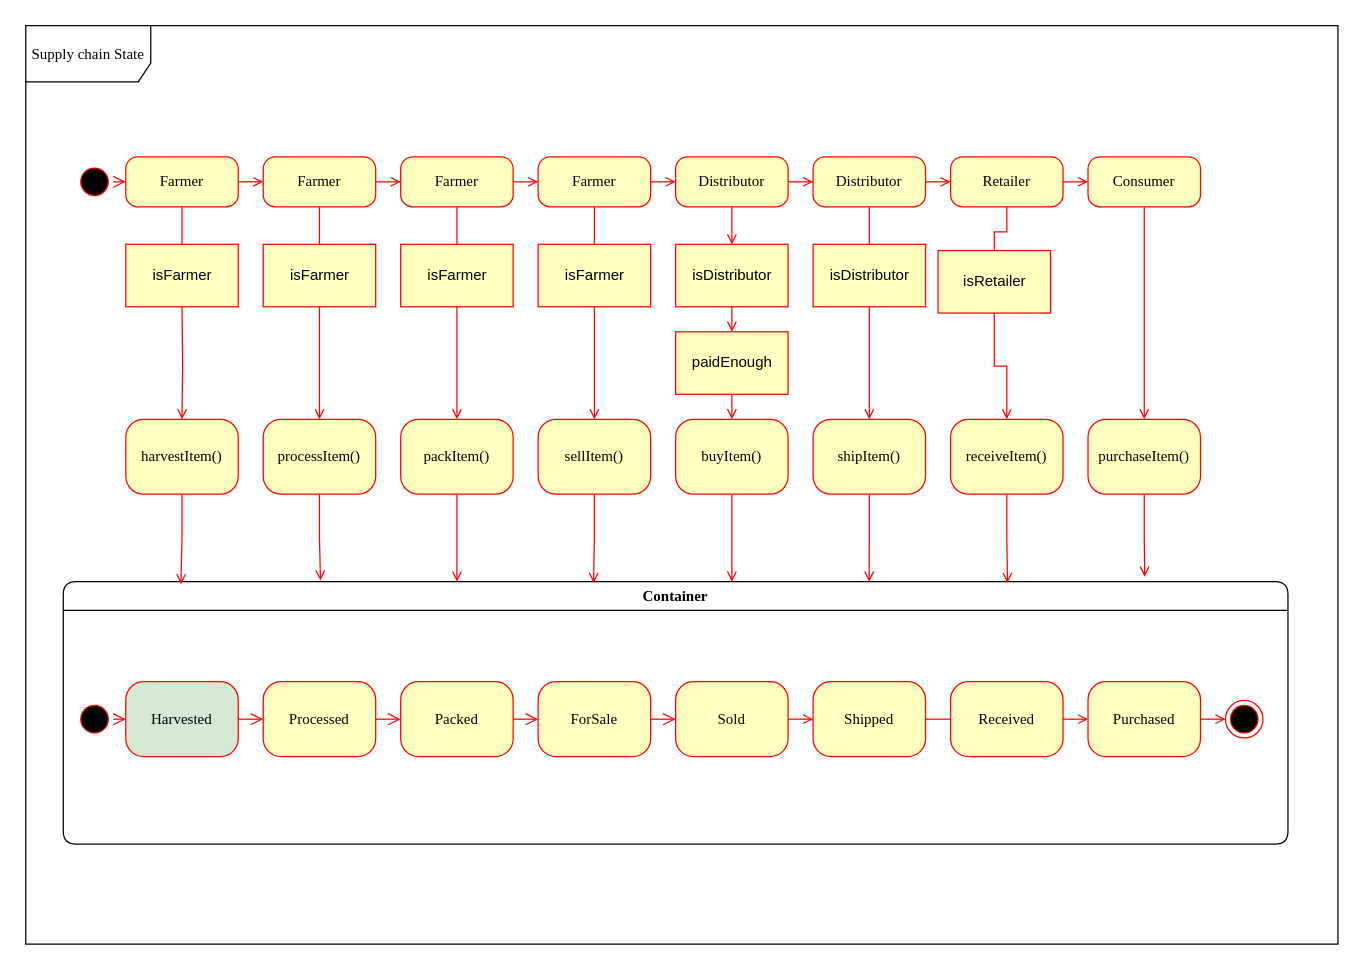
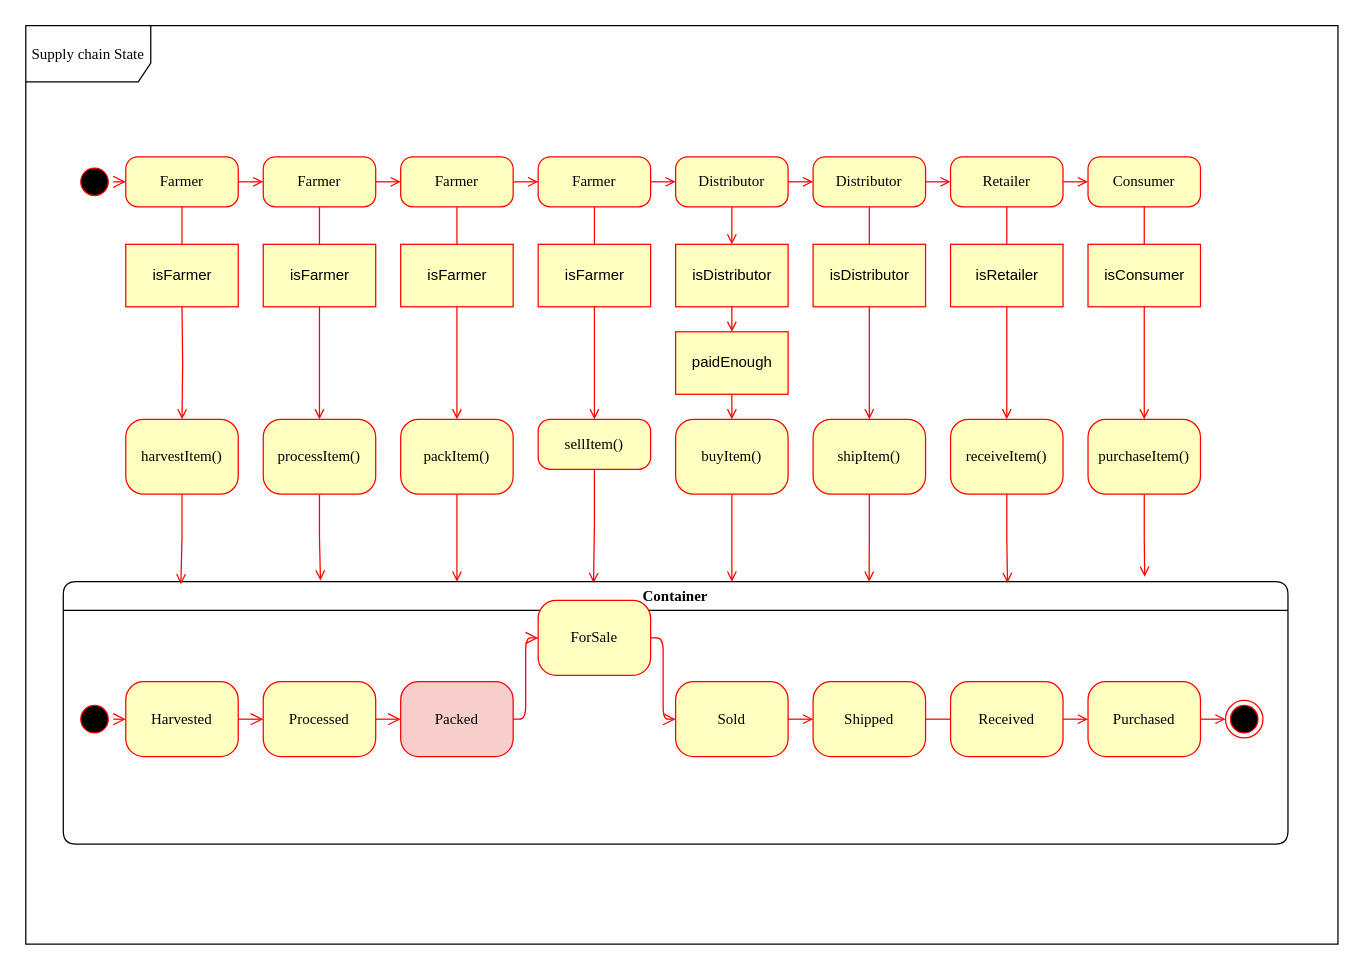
none -> (1144, 276)
(994, 282) -> (1007, 276)
(594, 457) -> (594, 444)
(182, 719) -> (182, 719)
(457, 719) -> (457, 719)
(594, 719) -> (594, 638)
